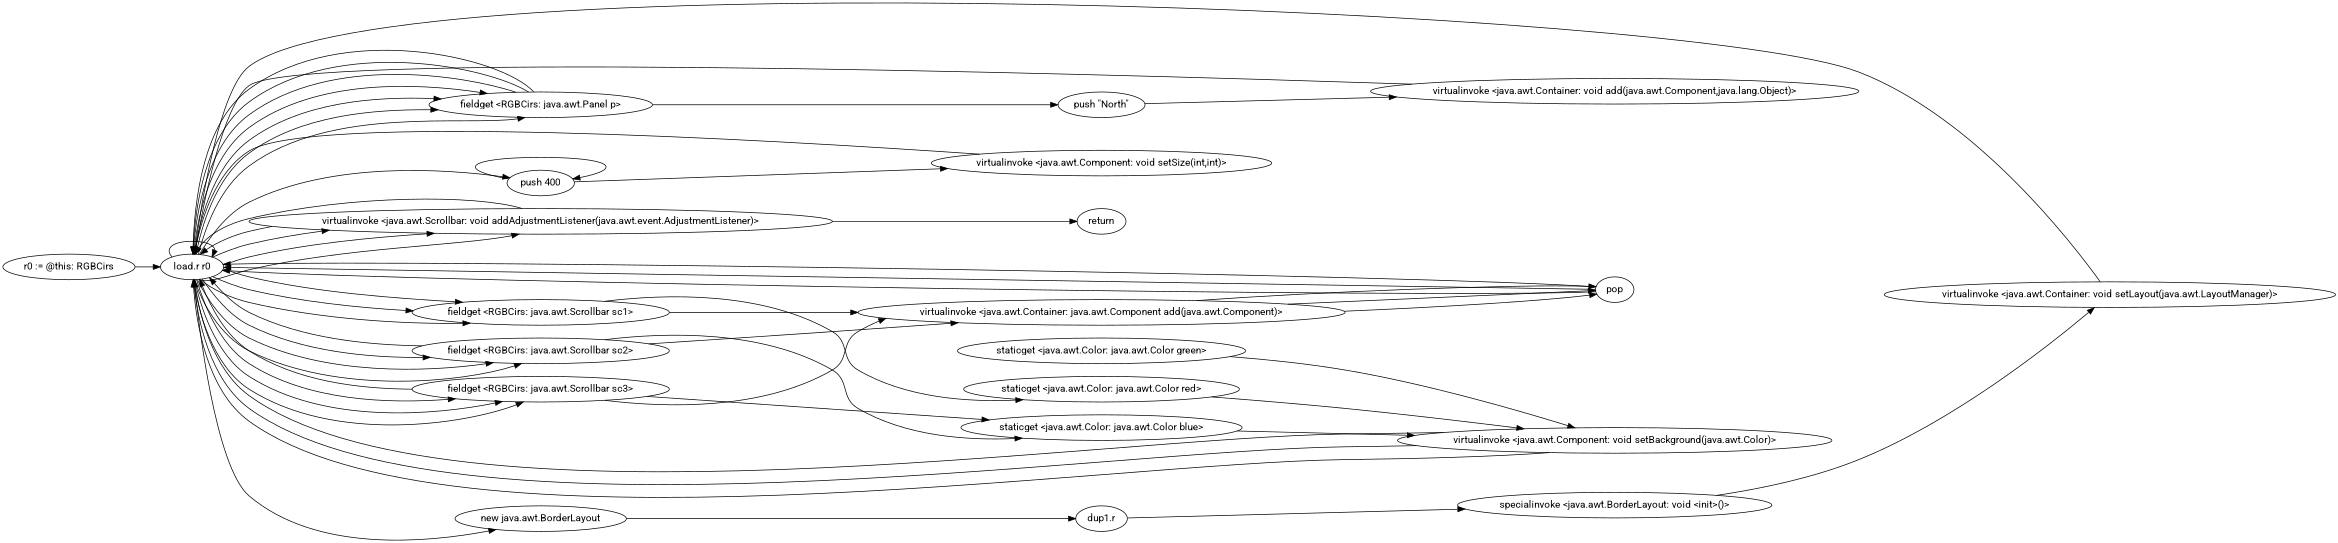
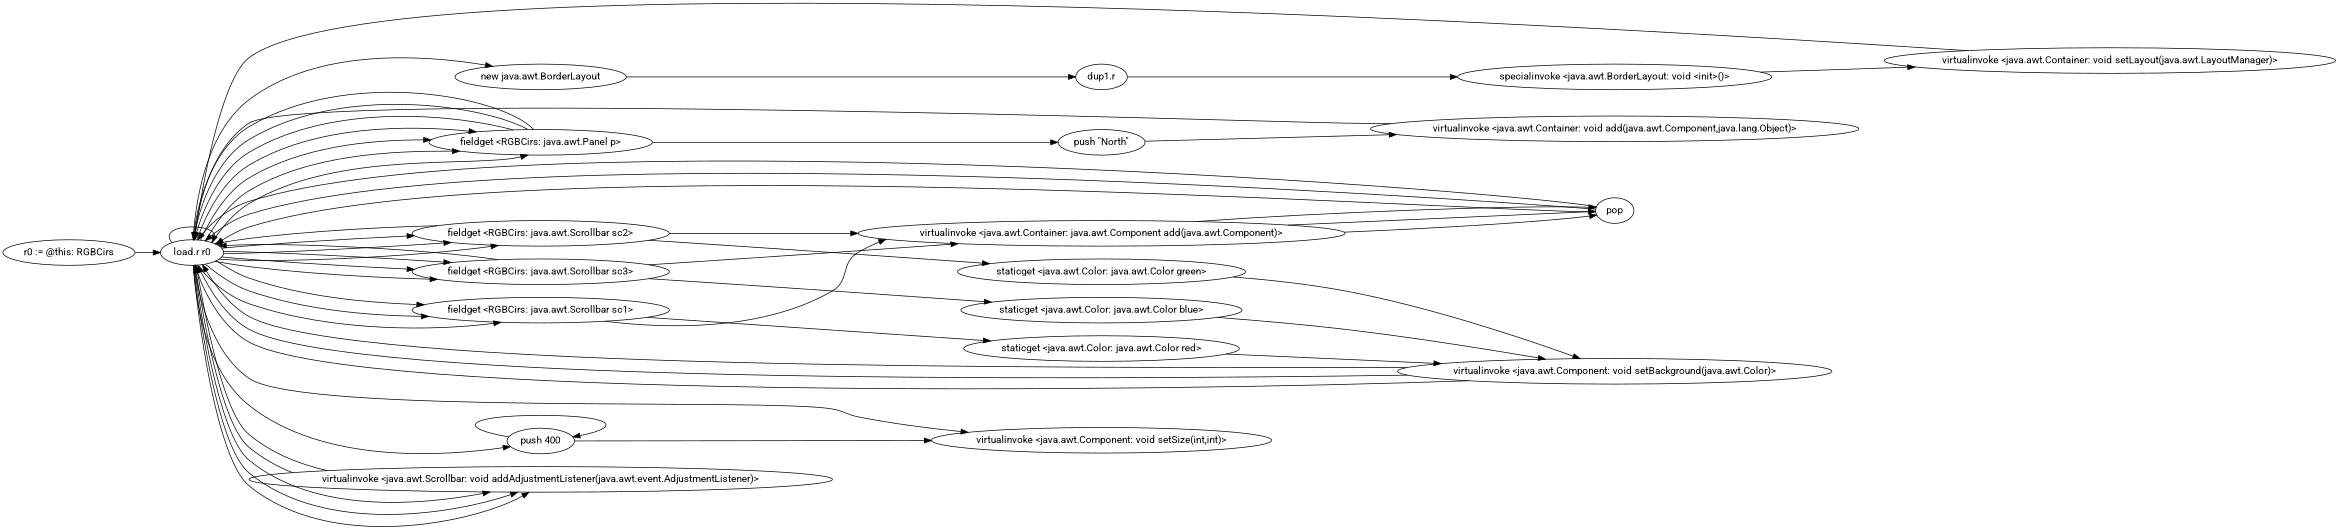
(557, 133) -> (541, 403)
(1102, 221) -> none
(822, 365) -> (799, 250)
